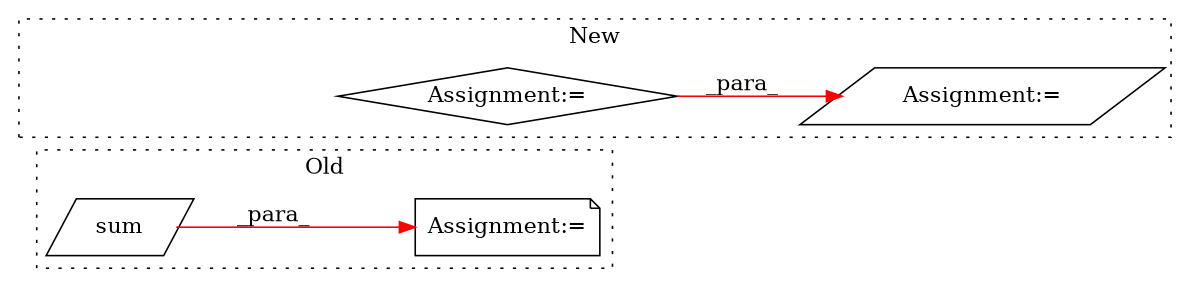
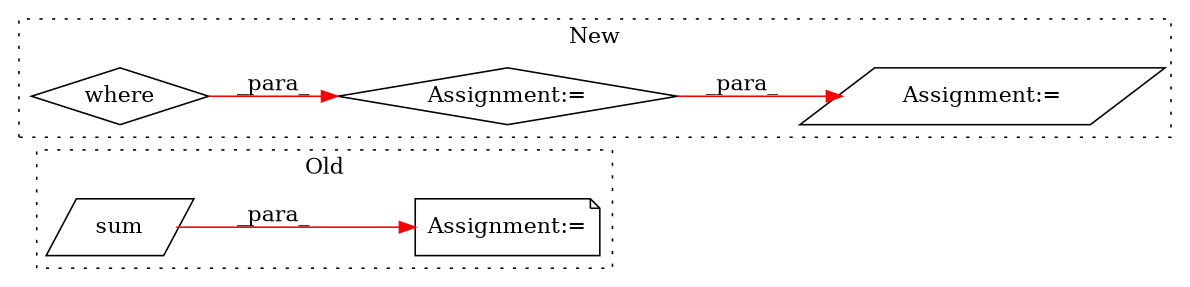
none -> (120, 96)
